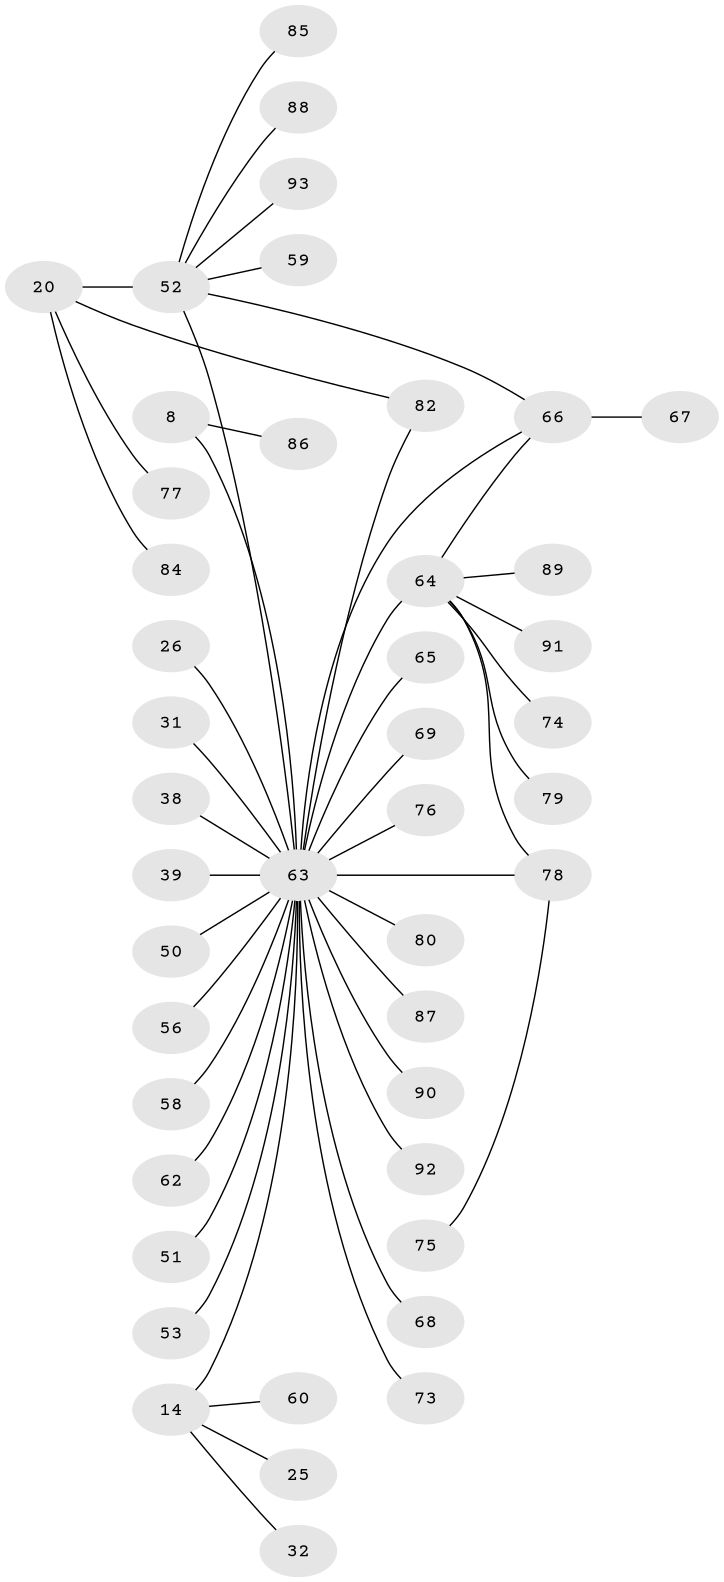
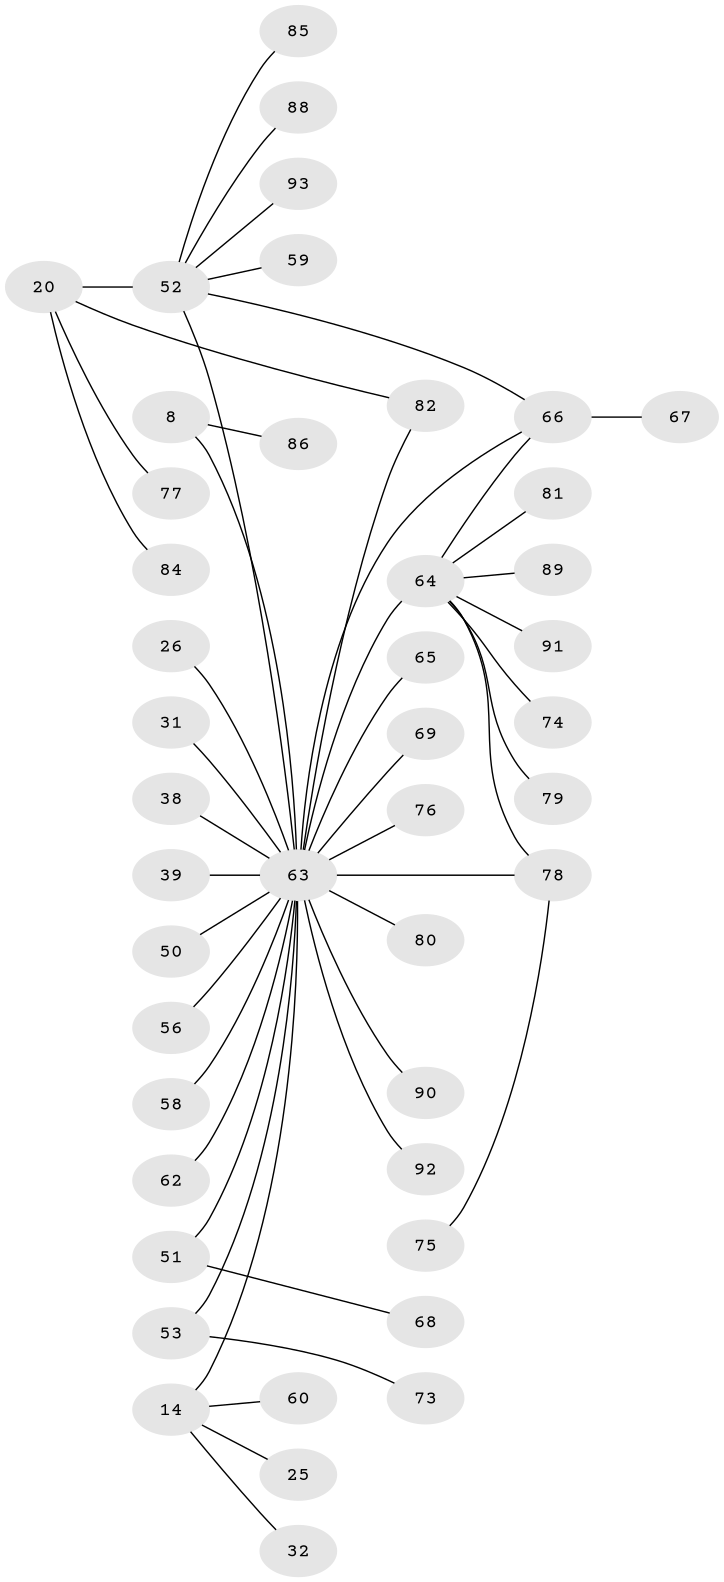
none -> (553, 493)
(426, 1017) -> none
(327, 1108) -> (298, 1289)
(321, 1147) -> (304, 1352)
